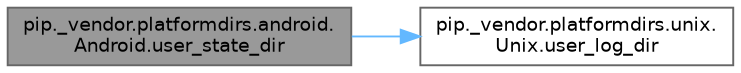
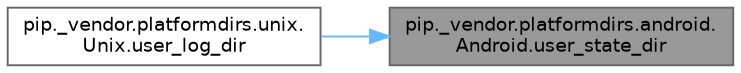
(376, 36) -> (345, 36)
